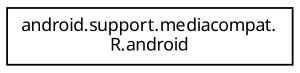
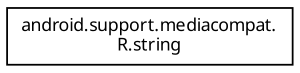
(150, 36) -> (150, 36)
